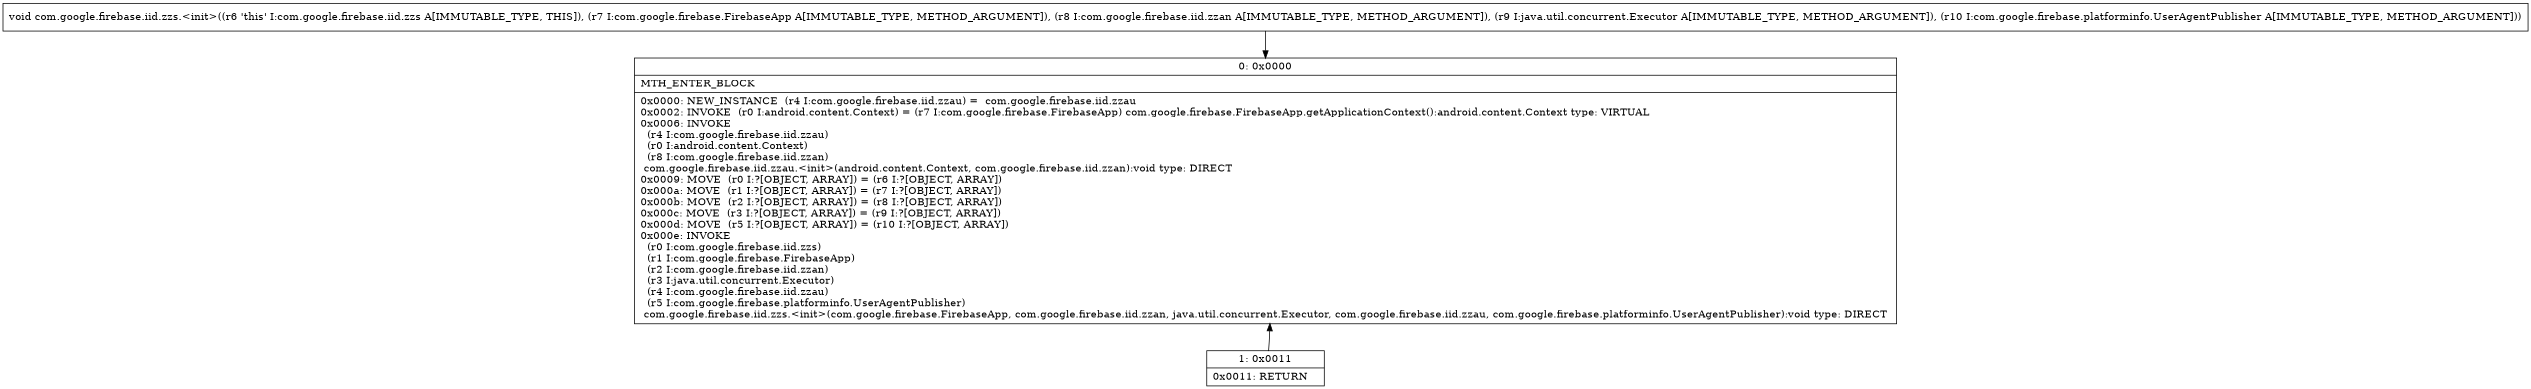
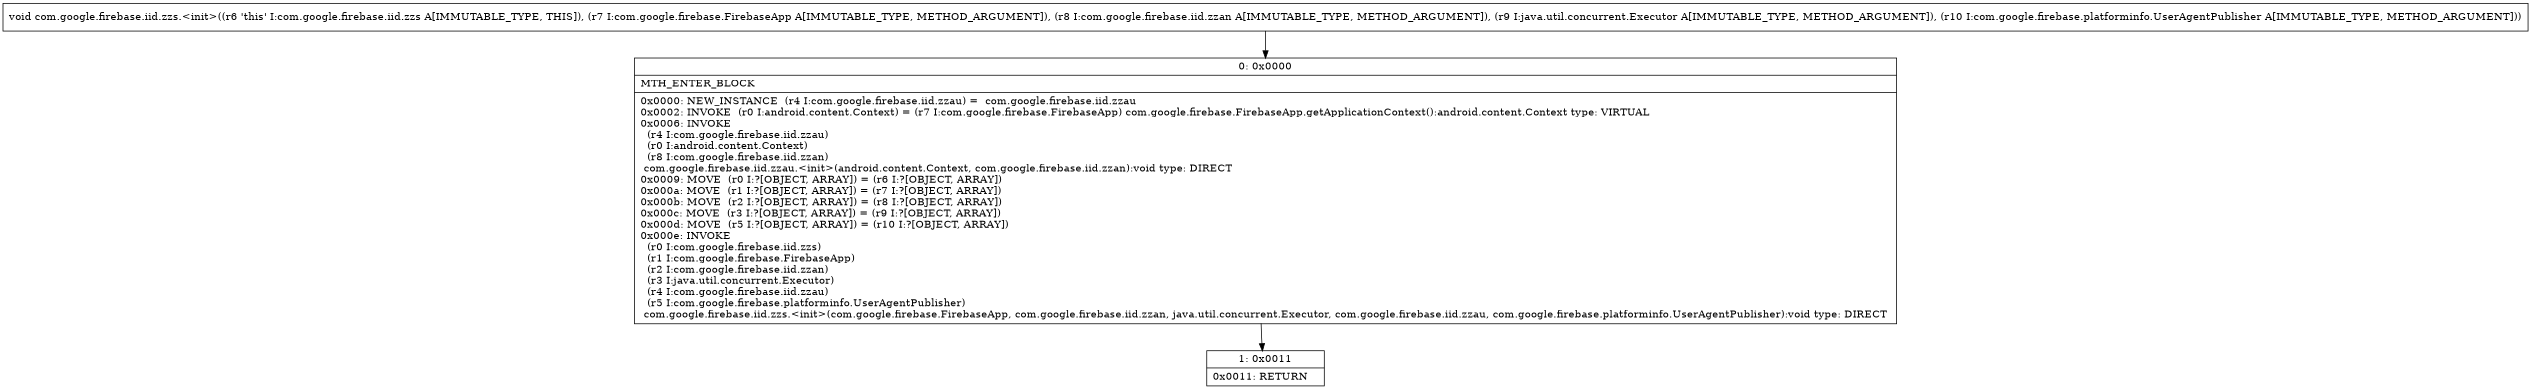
(1269, 341) -> (1261, 333)
